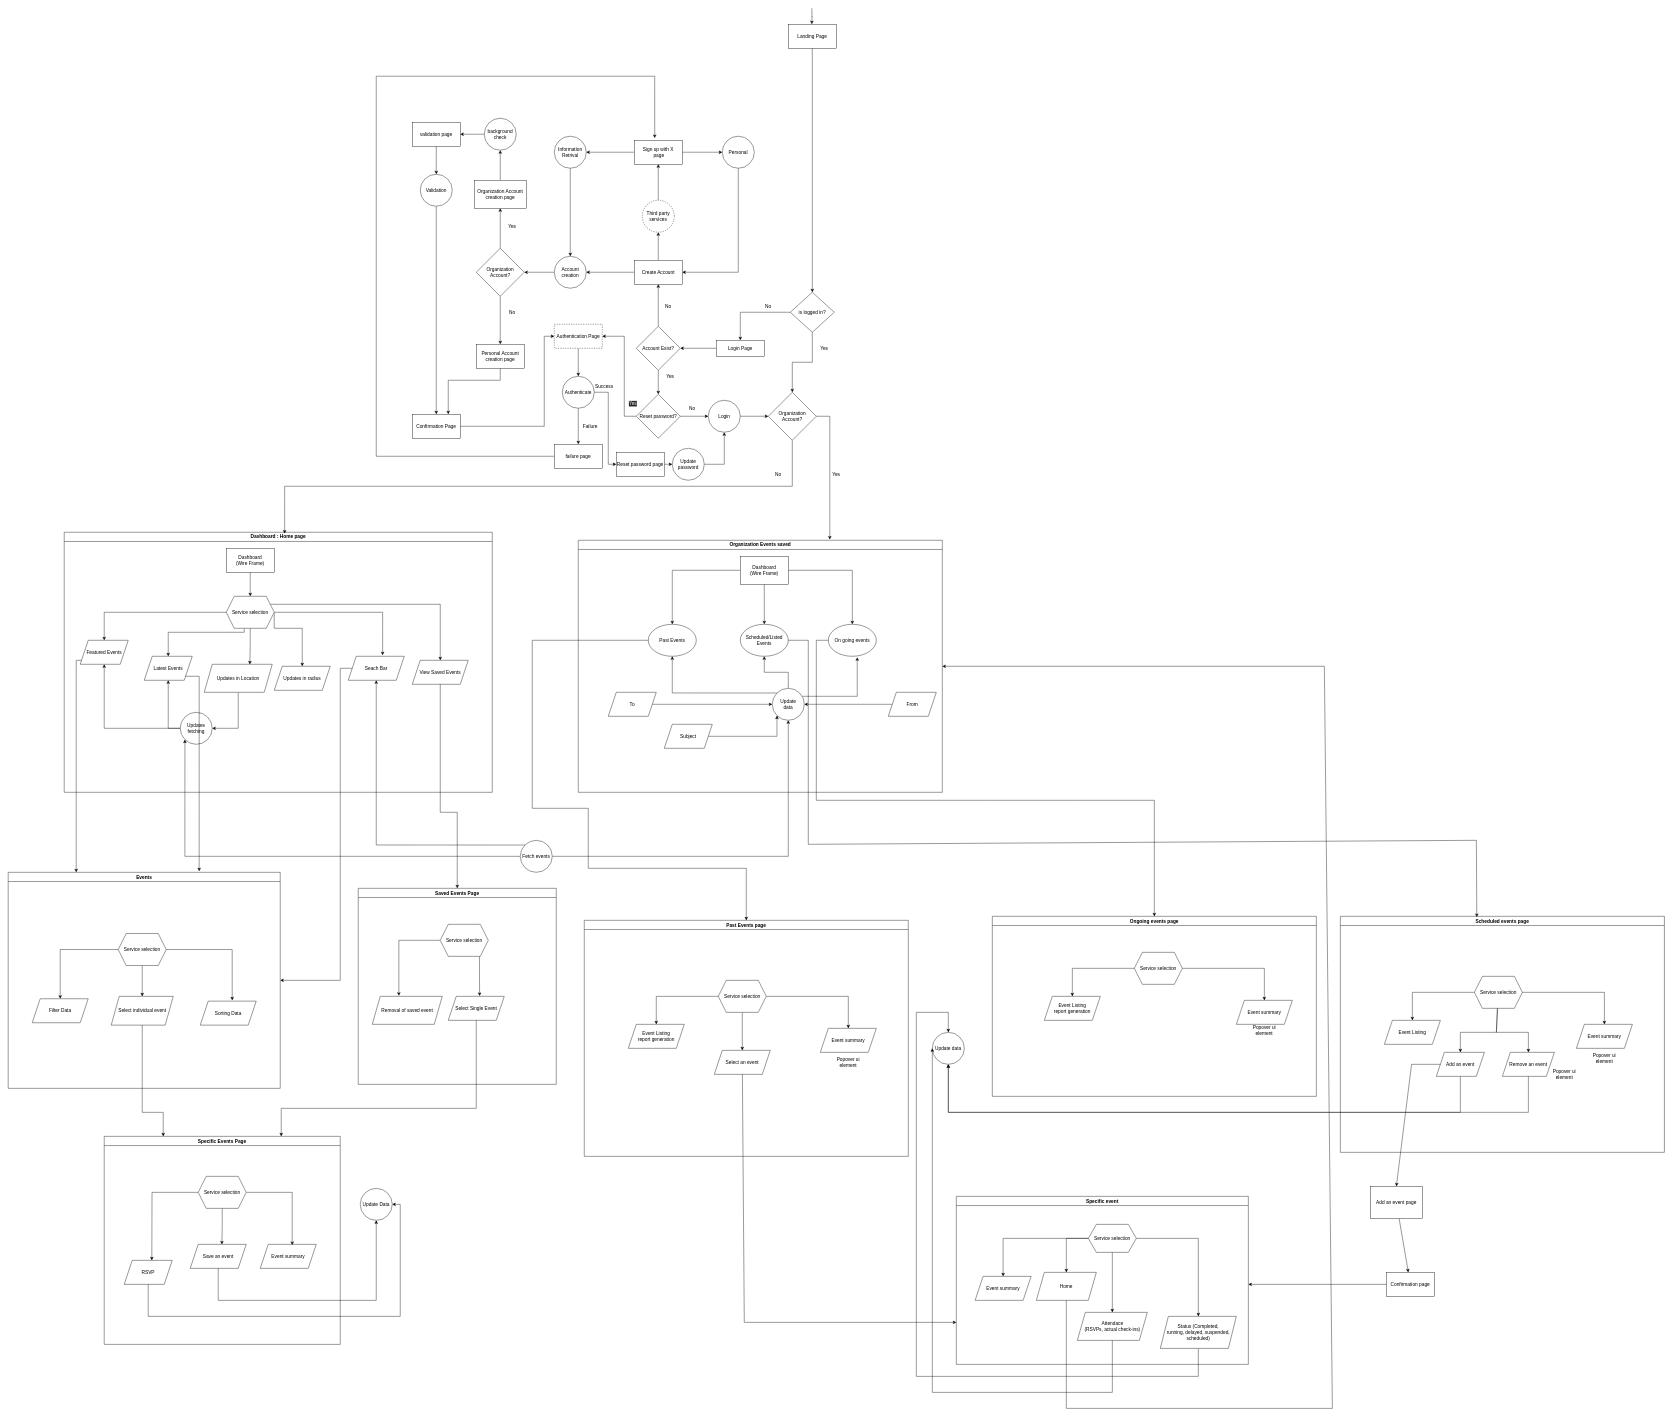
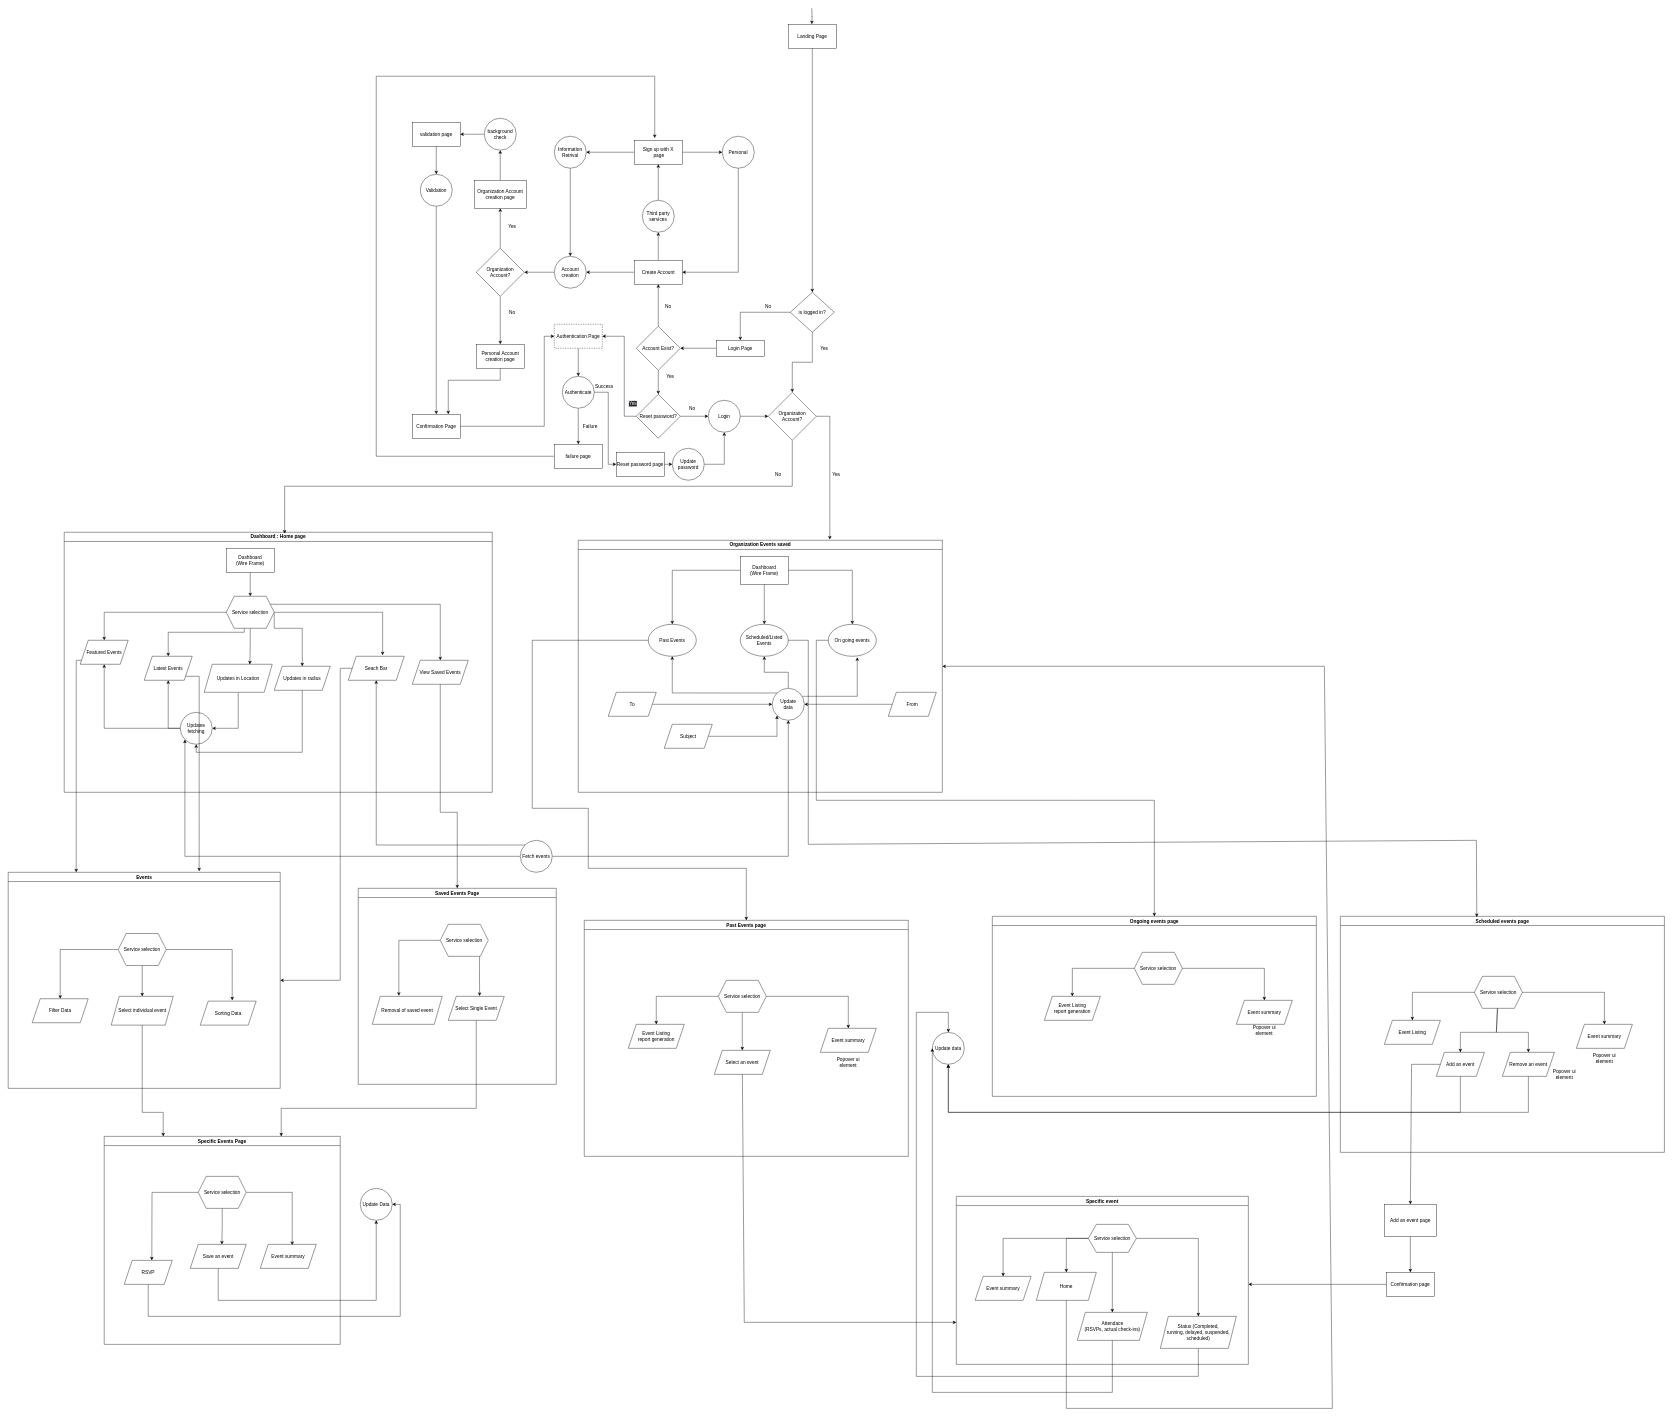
(658, 216) -> (658, 216)
none -> (196, 748)
(1396, 1202) -> (1410, 1220)
